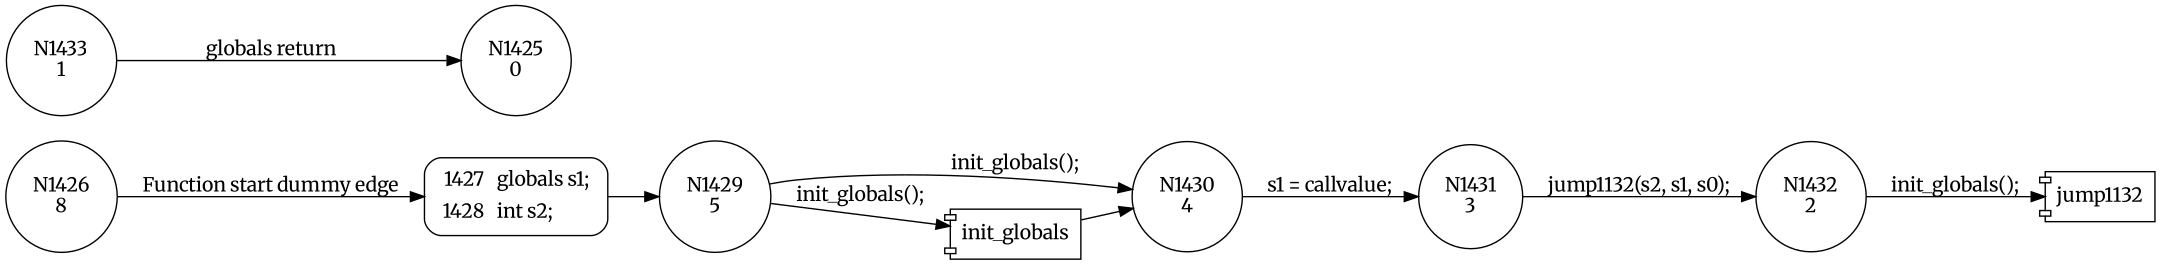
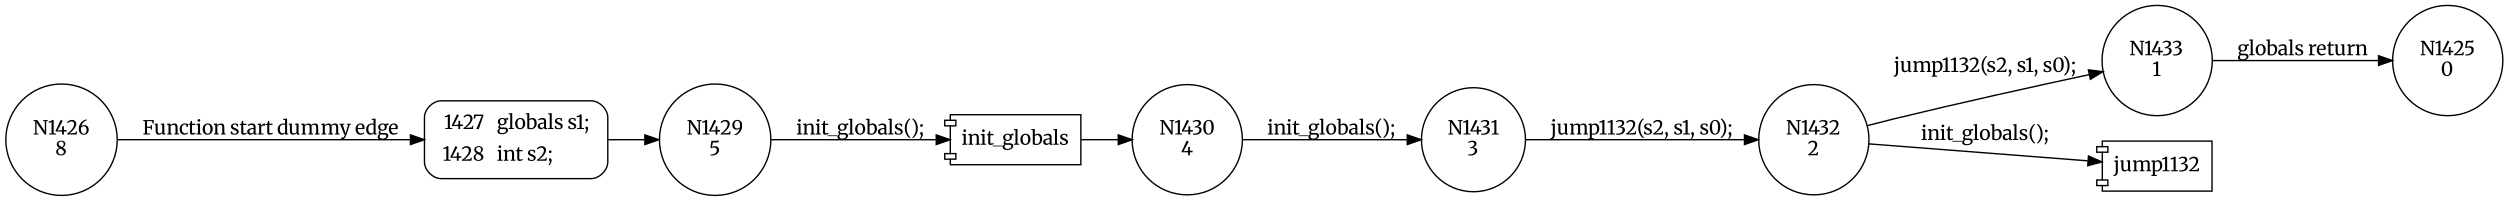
none -> (1978, 99)
(944, 176) -> none
(1330, 186) -> (1332, 129)
